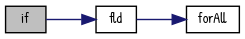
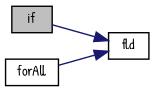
(154, 19) -> (77, 60)
